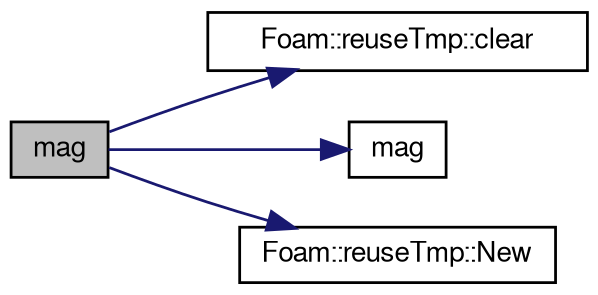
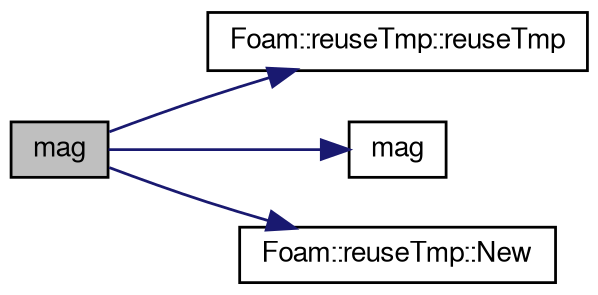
(398, 42) -> (398, 42)
